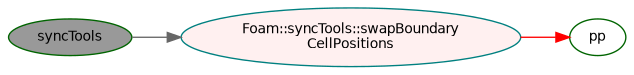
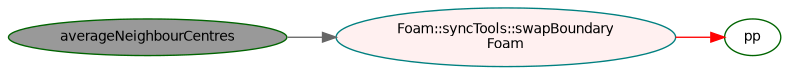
(70, 37) -> (148, 37)
(351, 37) -> (506, 37)
